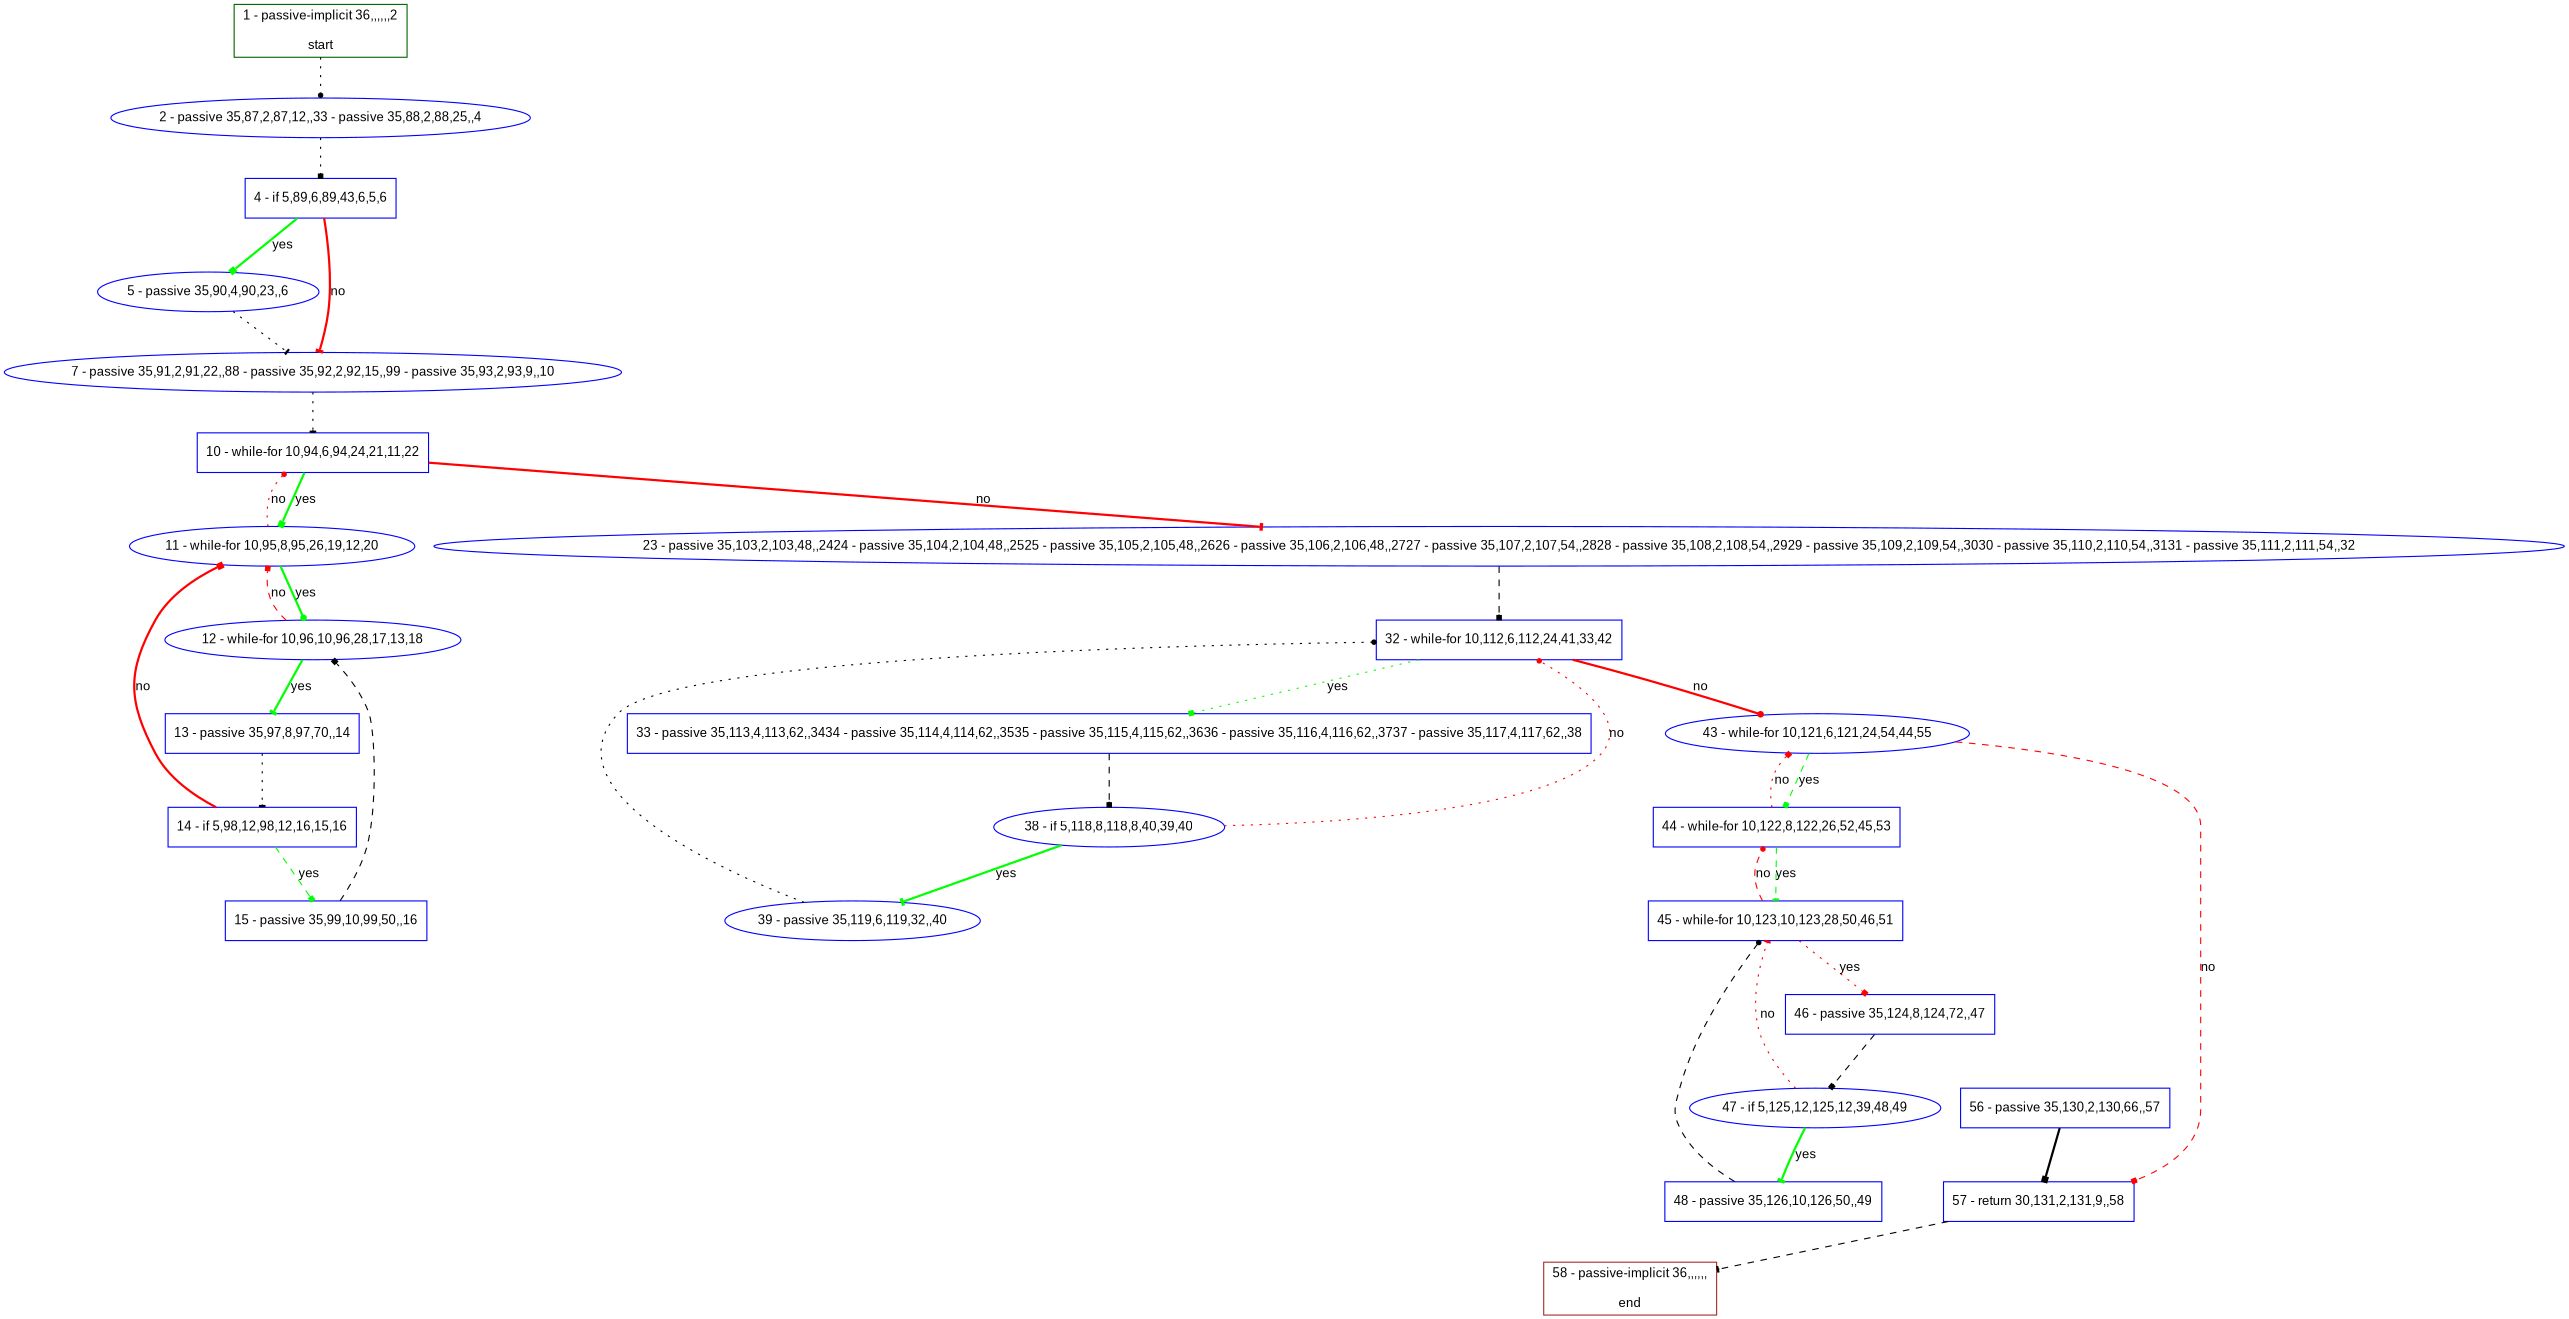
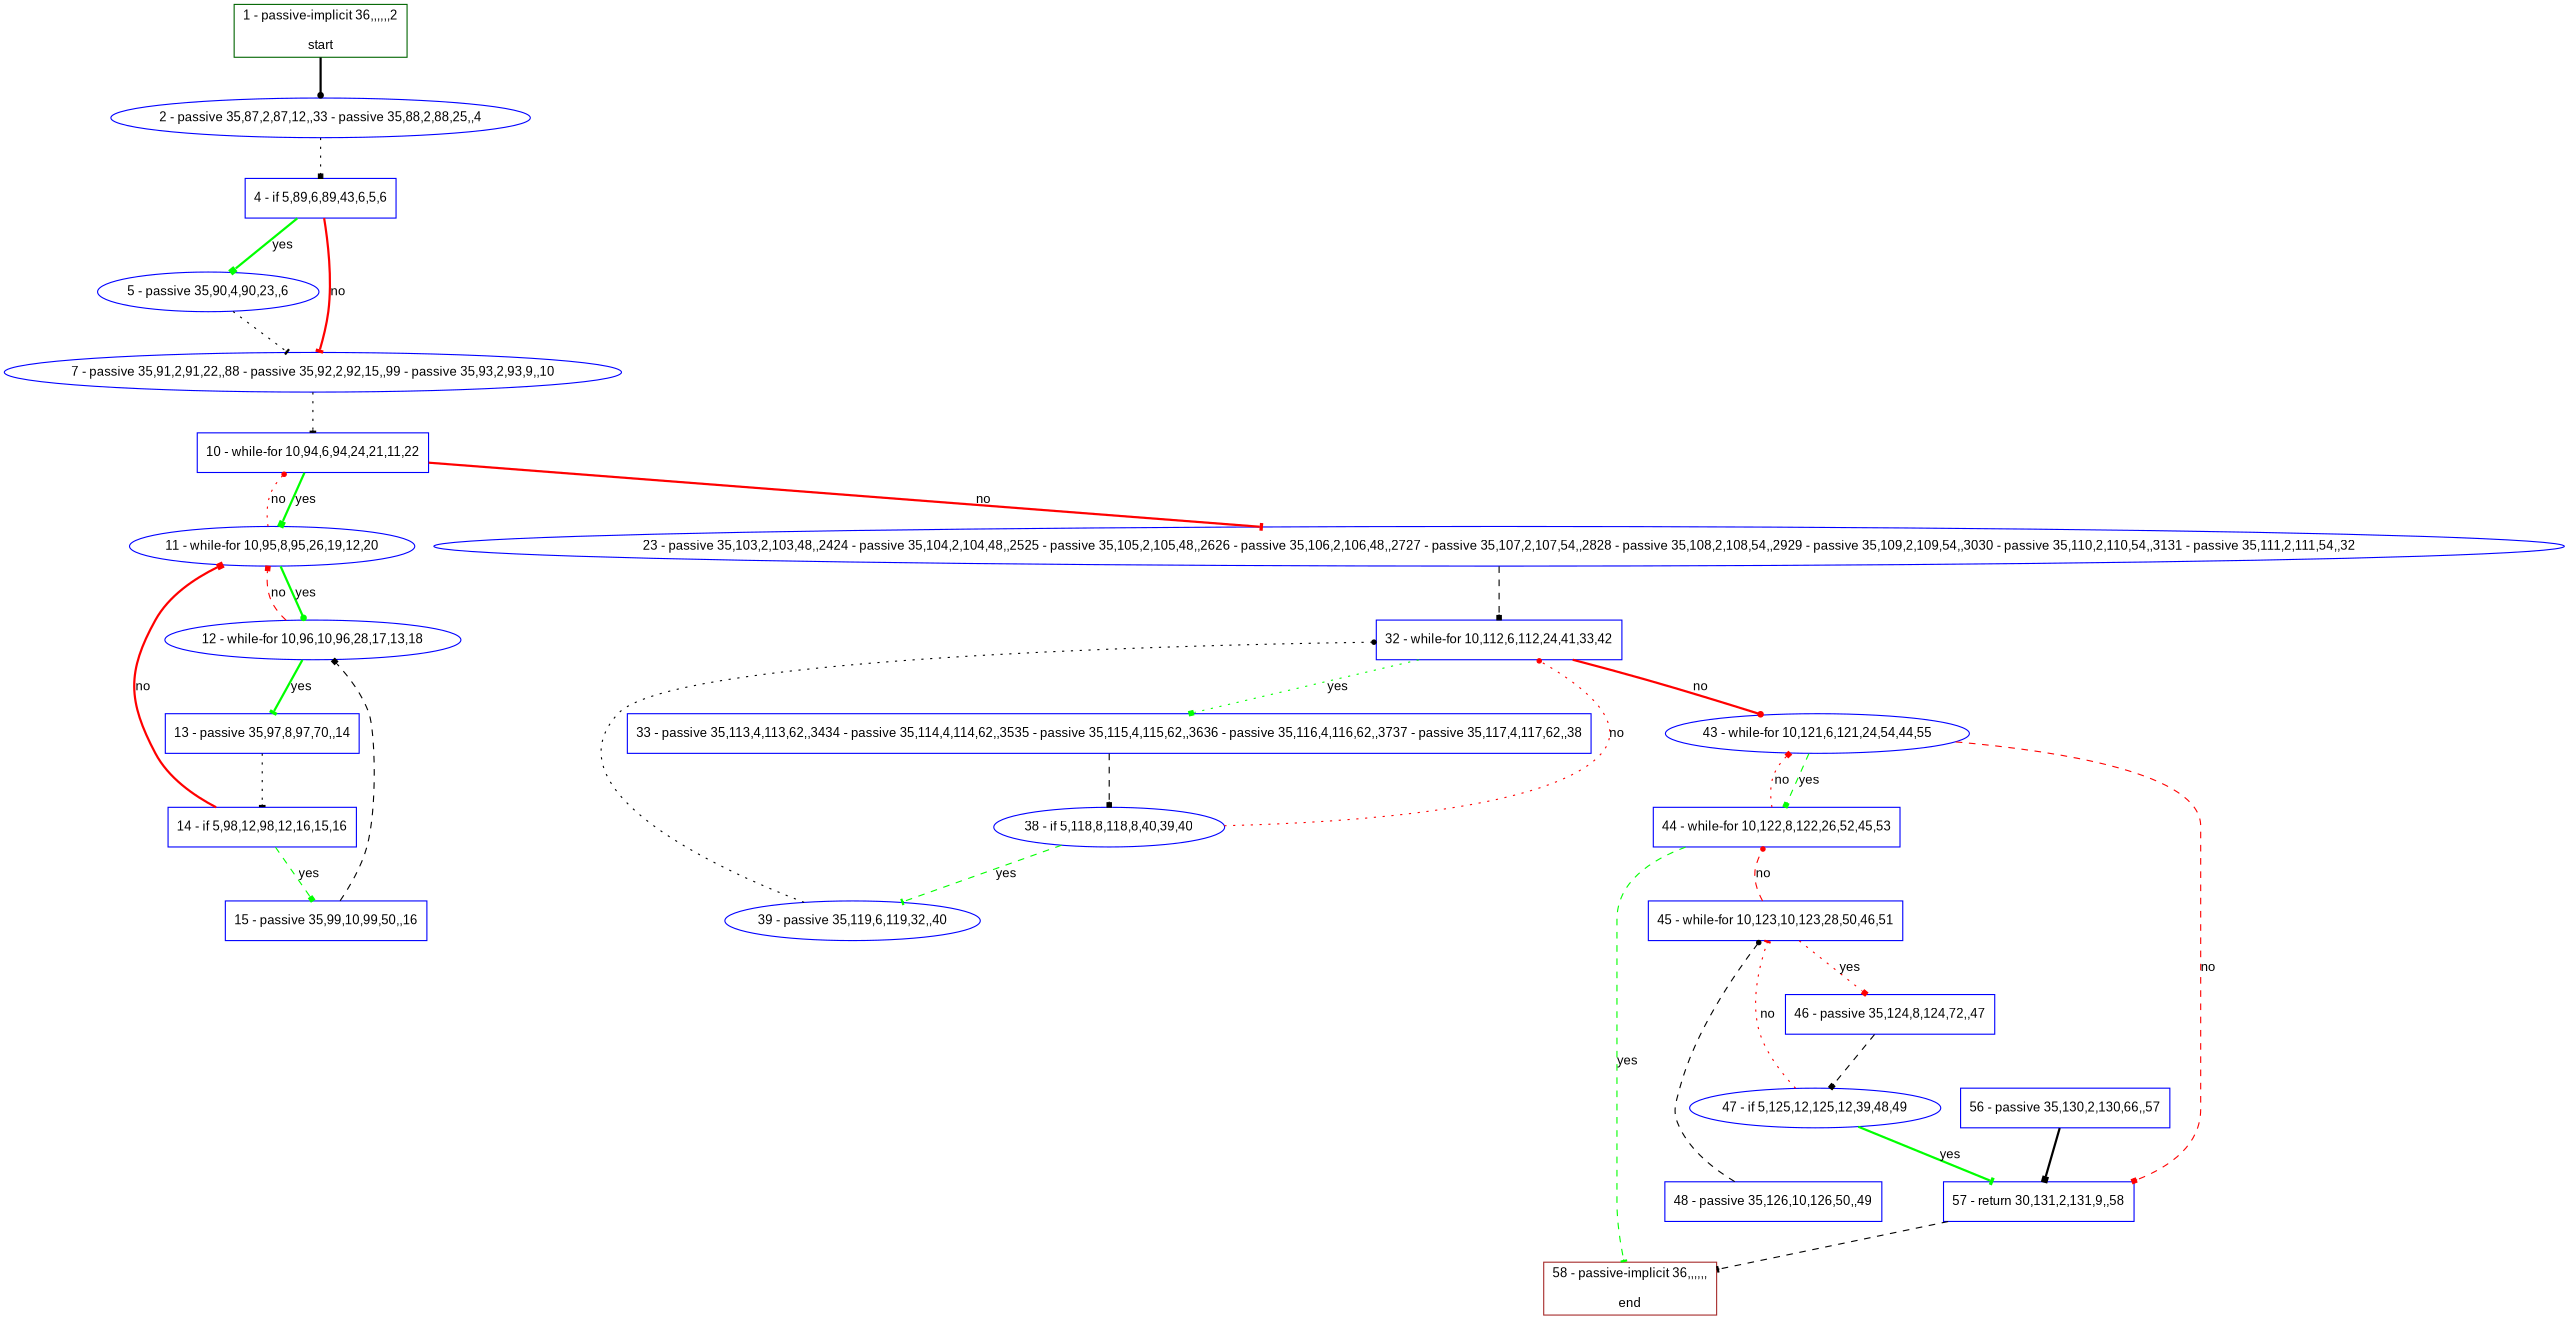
(321, 75) -> (321, 75)
(1776, 872) -> (1617, 1036)
(983, 873) -> (983, 873)
(1793, 1153) -> (1924, 1154)
